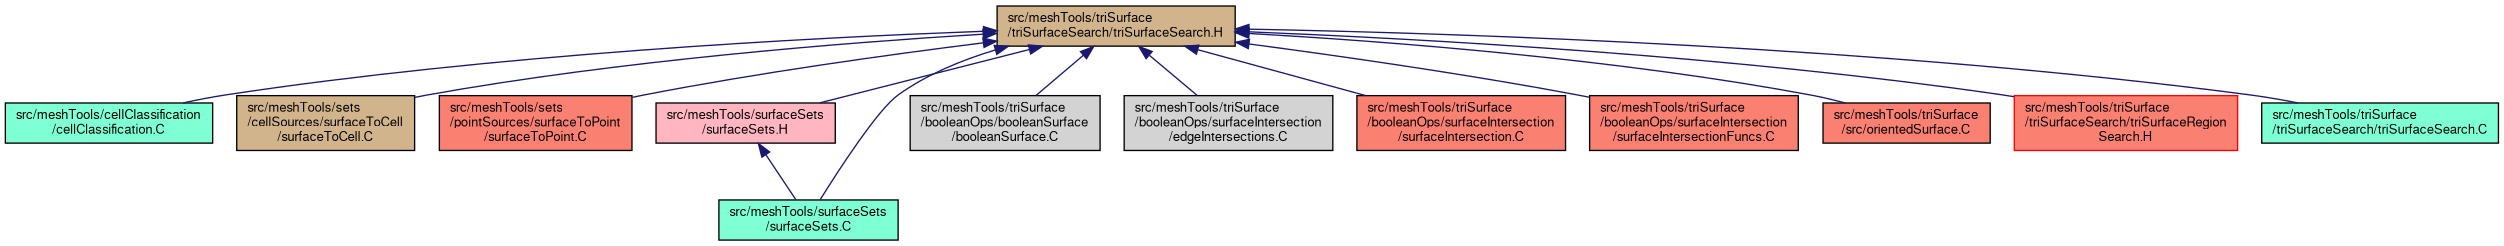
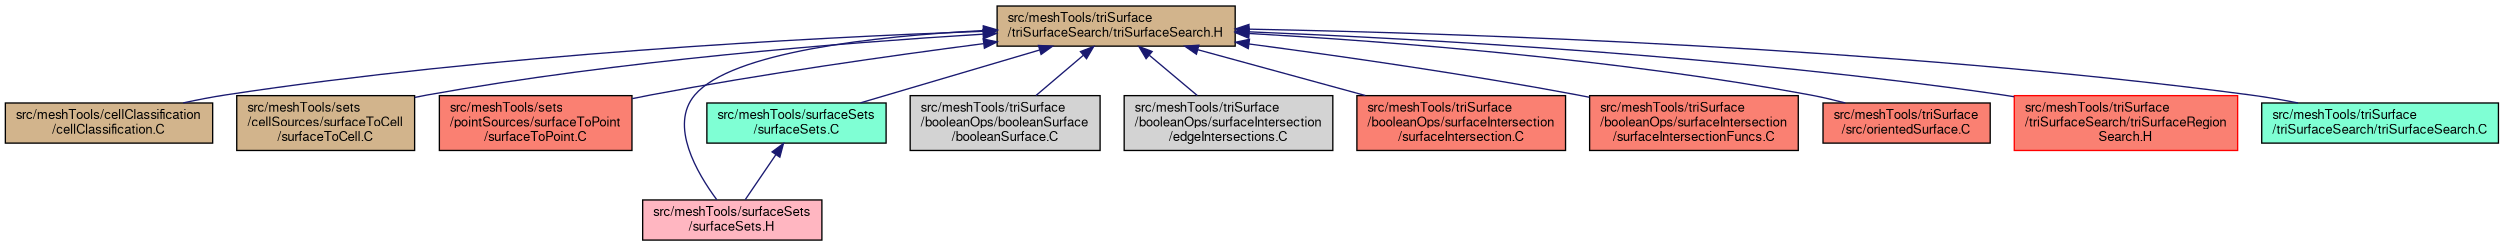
(109, 123) -> (109, 123)
(781, 177) -> (761, 177)
